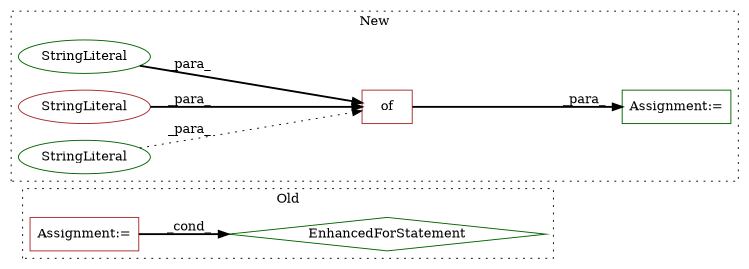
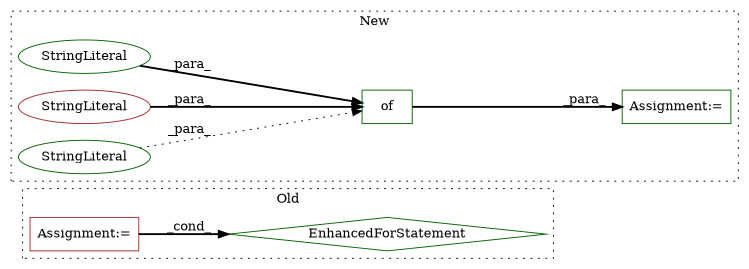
(387, 107) -> (387, 107)
